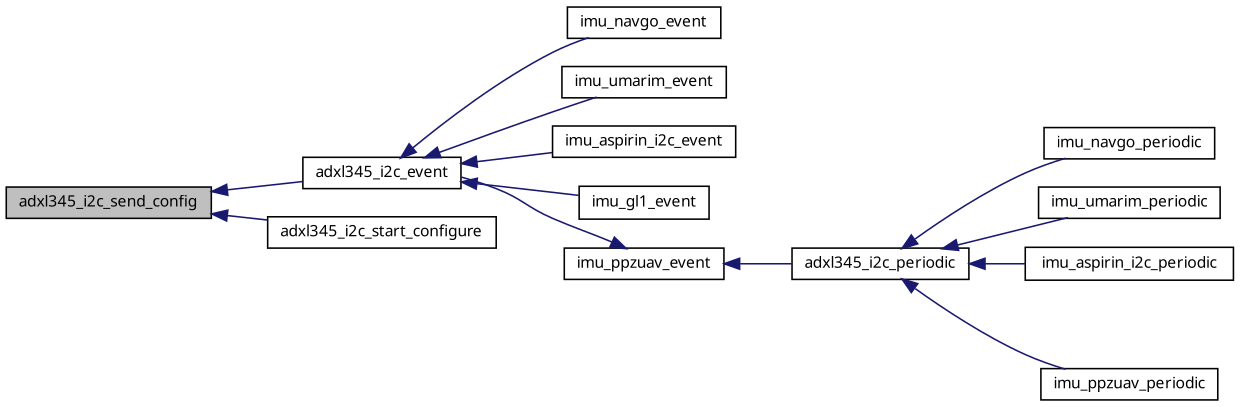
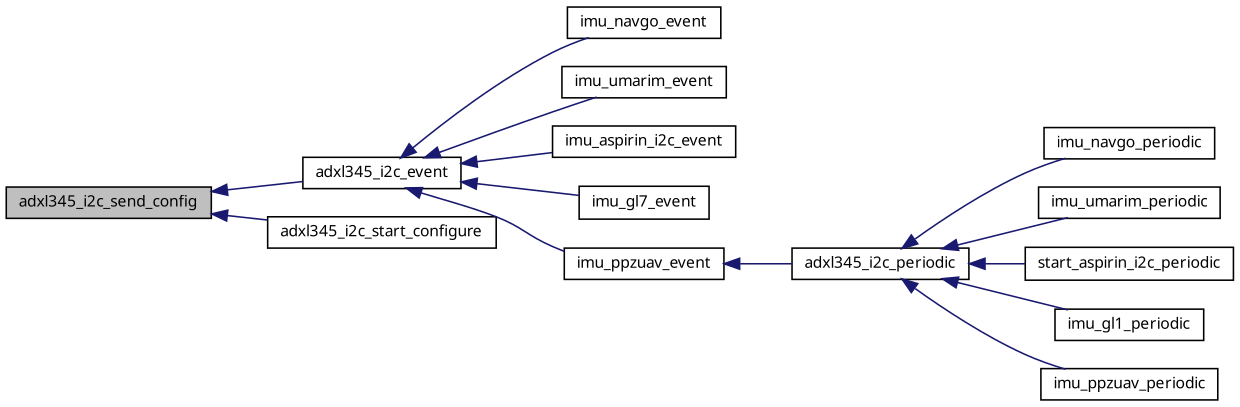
(644, 203) -> (644, 203)
(536, 210) -> (495, 216)
(1129, 264) -> (1129, 264)
none -> (1129, 325)
